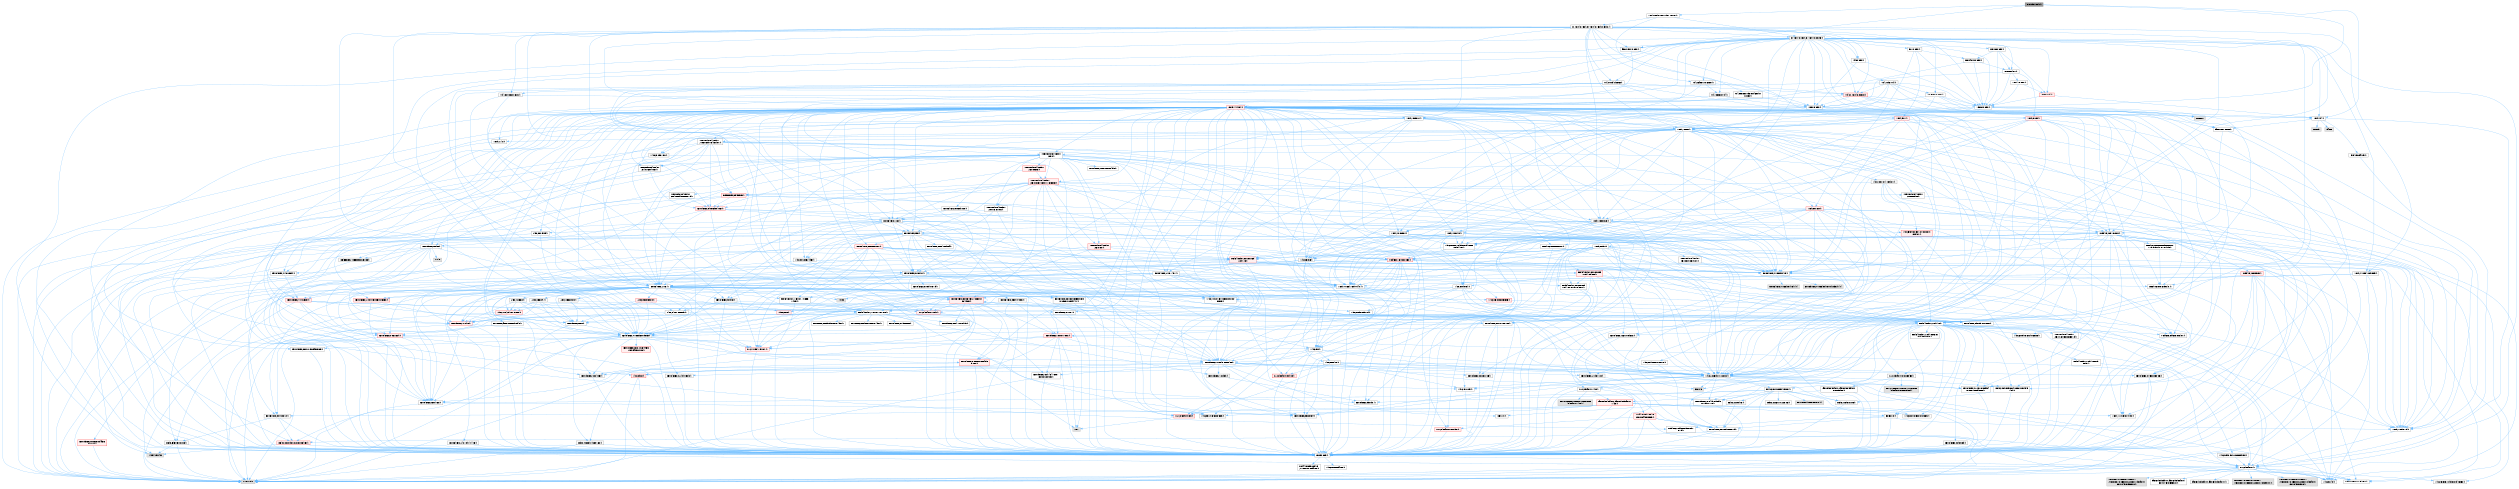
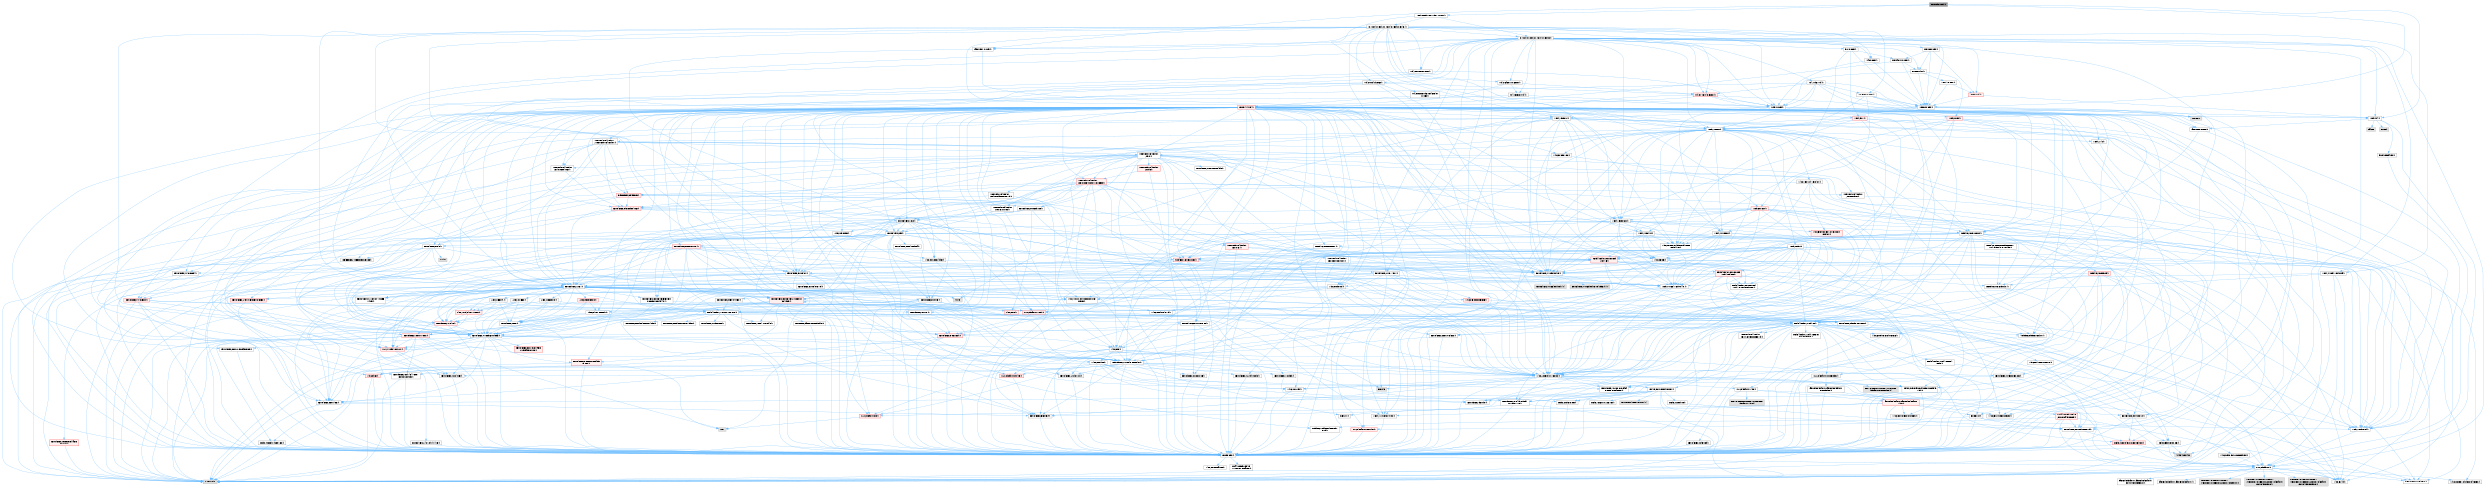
(1924, 46) -> none
(1034, 169) -> (1149, 169)
(589, 197) -> (962, 116)
